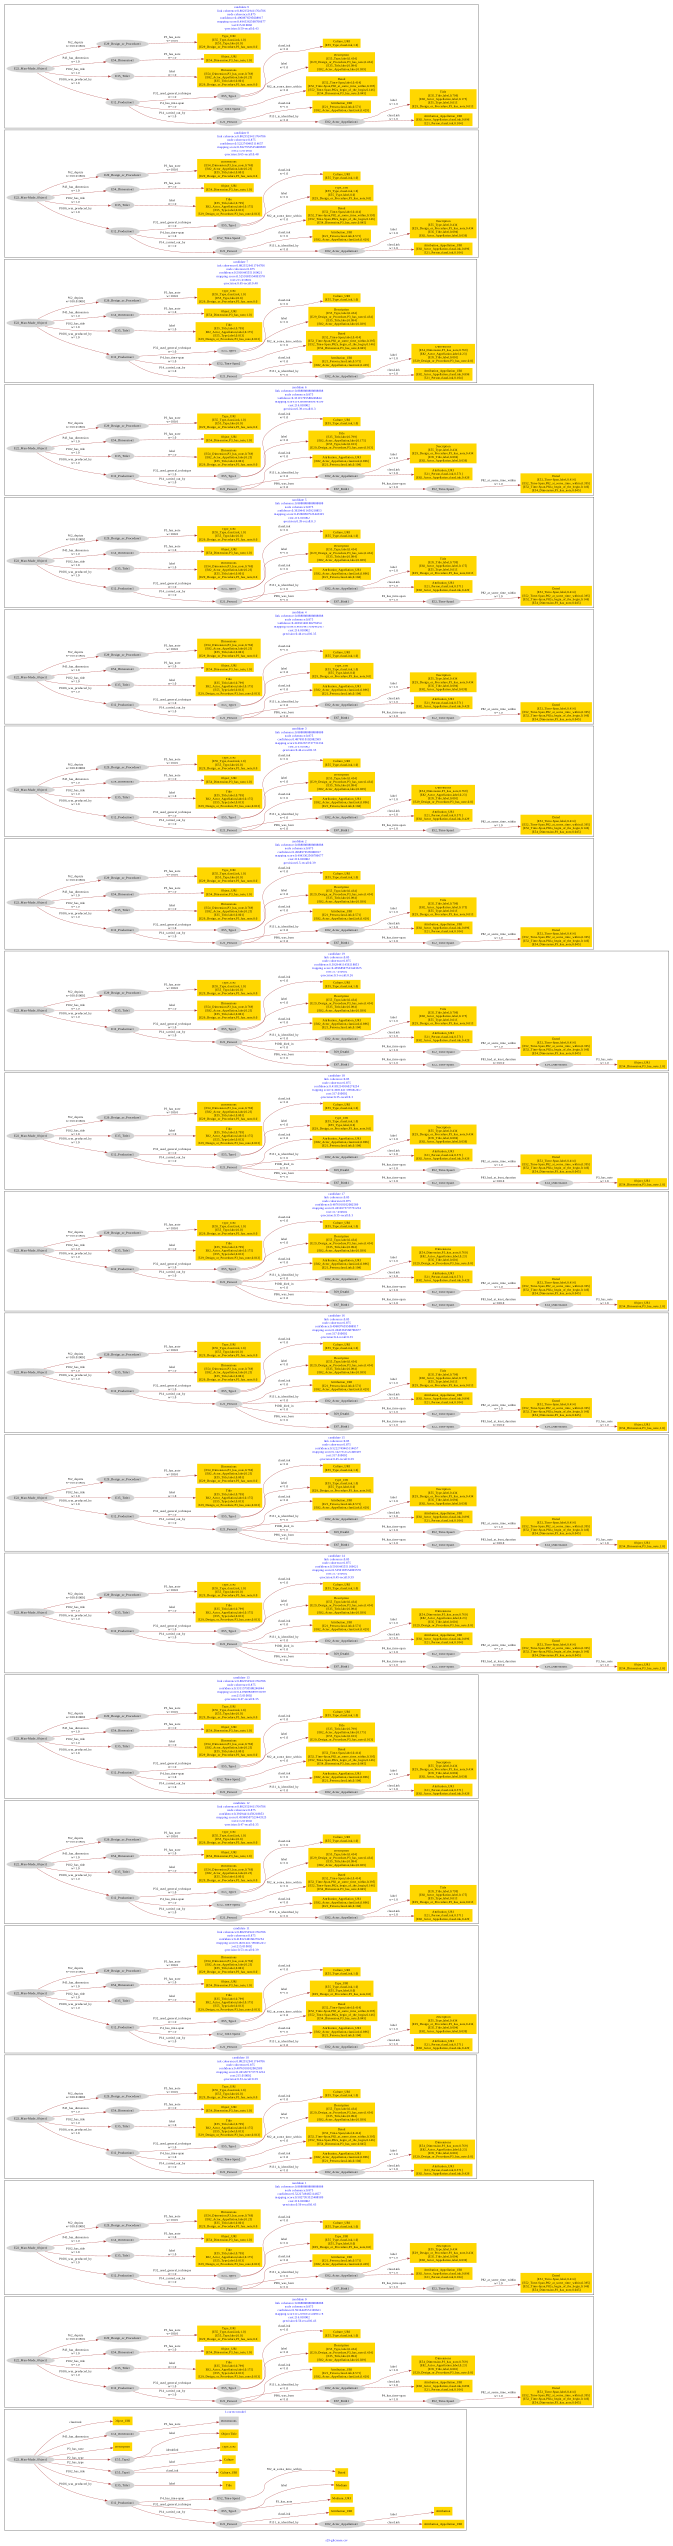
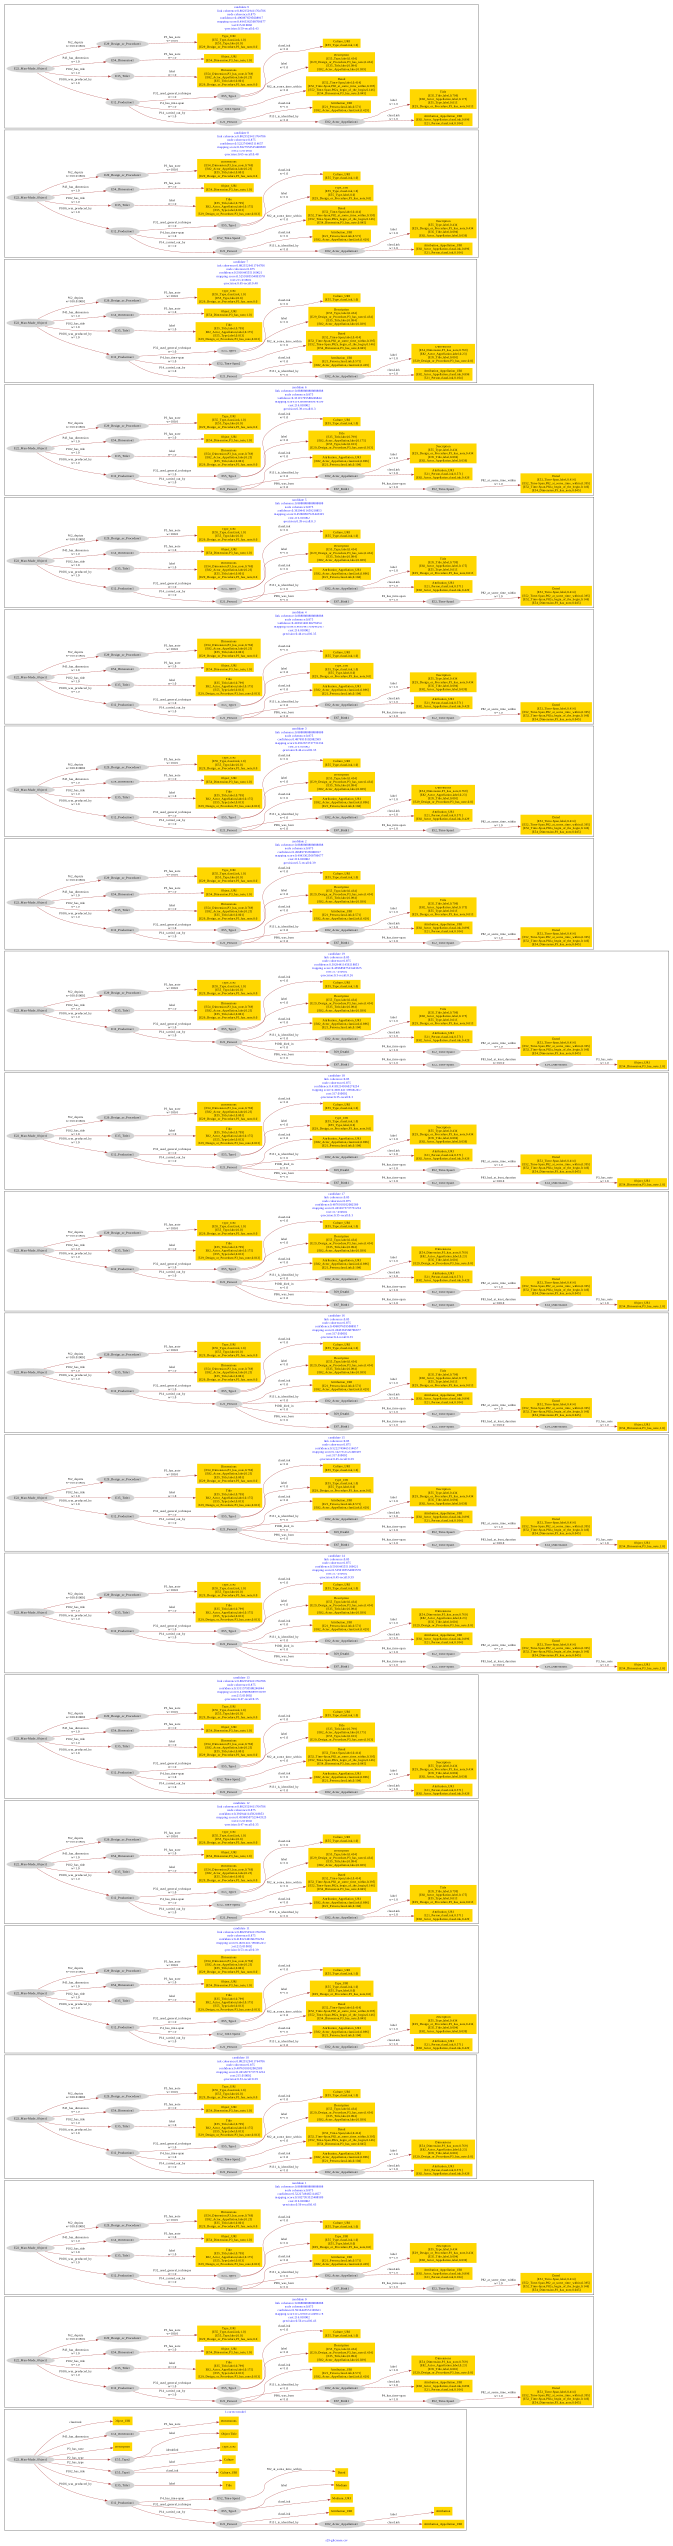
(229, 2421) -> (229, 2421)
(284, 2502) -> (284, 2502)
